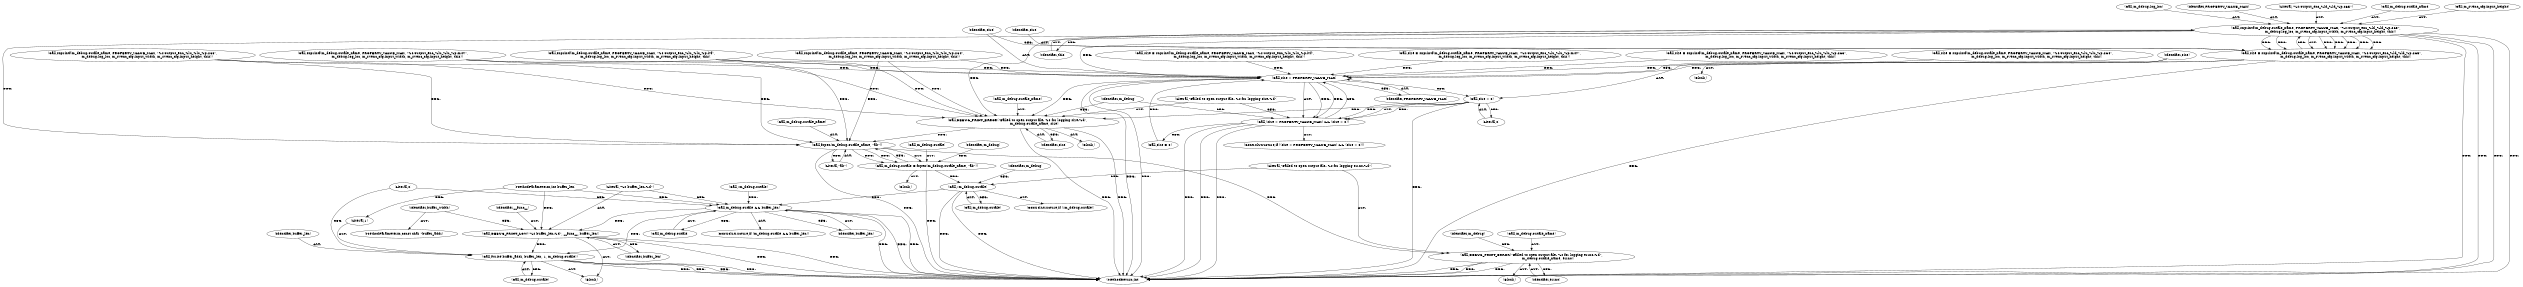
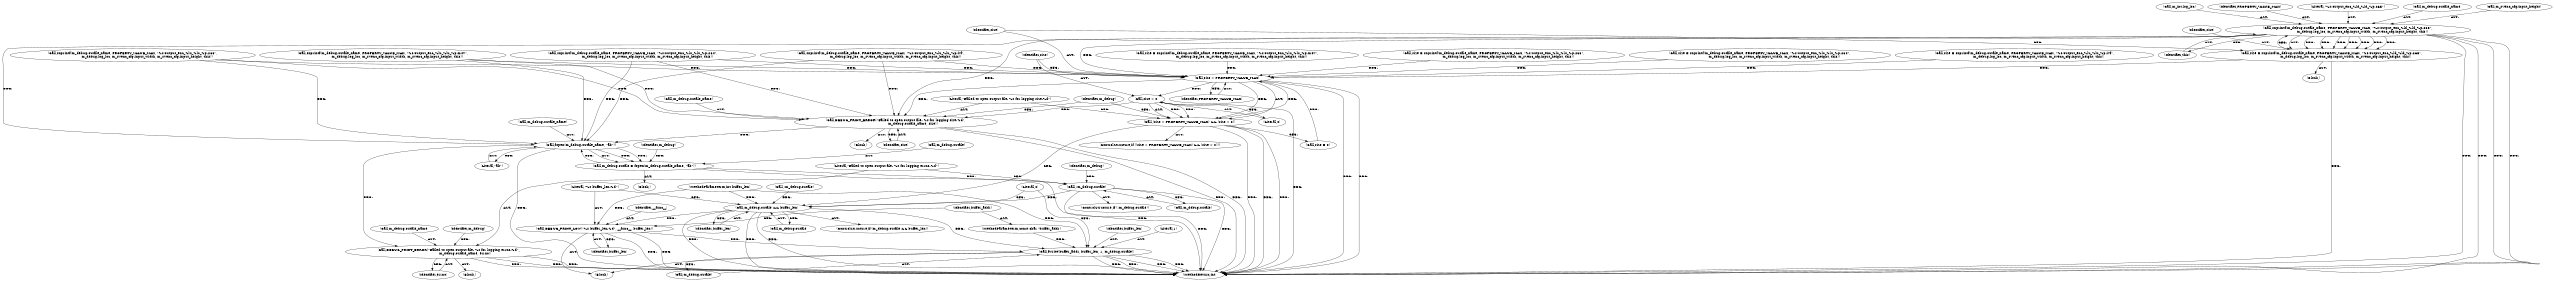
(2144, 7) -> (2180, 7)
(1442, 89) -> (1197, 89)
(1347, 100) -> (983, 186)
(435, 196) -> (918, 192)
(430, 208) -> (973, 208)
none -> (1053, 240)
